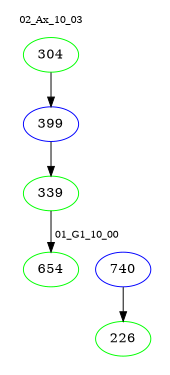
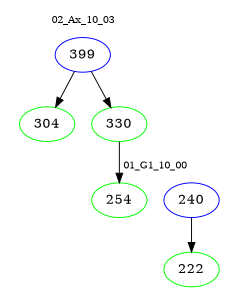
(51, 85) -> (67, 85)
(51, 193) -> (119, 124)
(51, 270) -> (119, 200)
(123, 270) -> (192, 200)
(123, 339) -> (192, 270)
